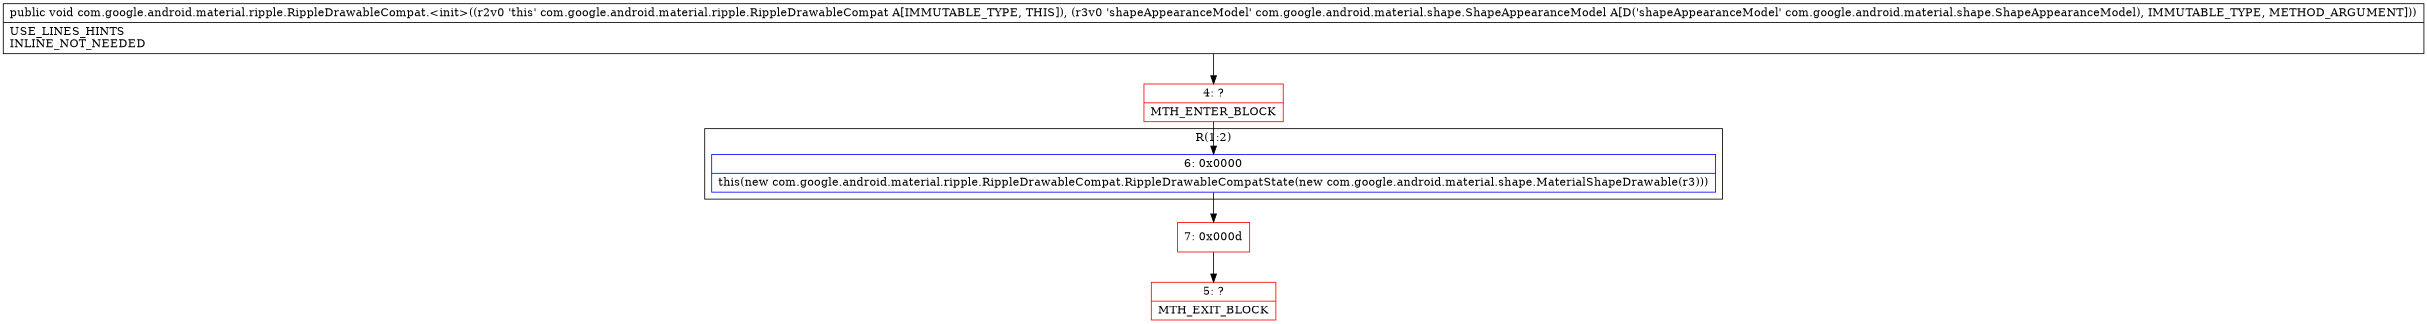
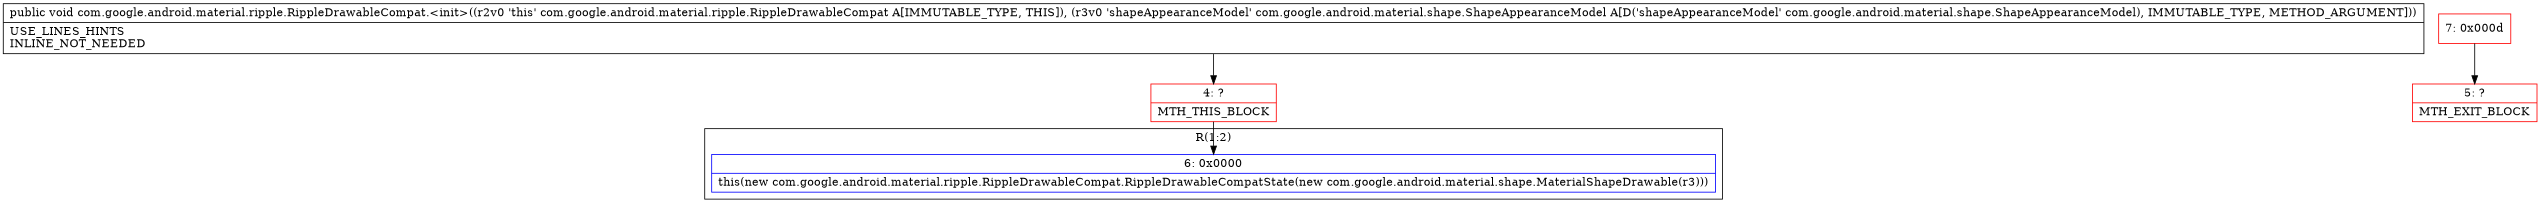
(1214, 112) -> (1214, 112)
(1214, 204) -> none
